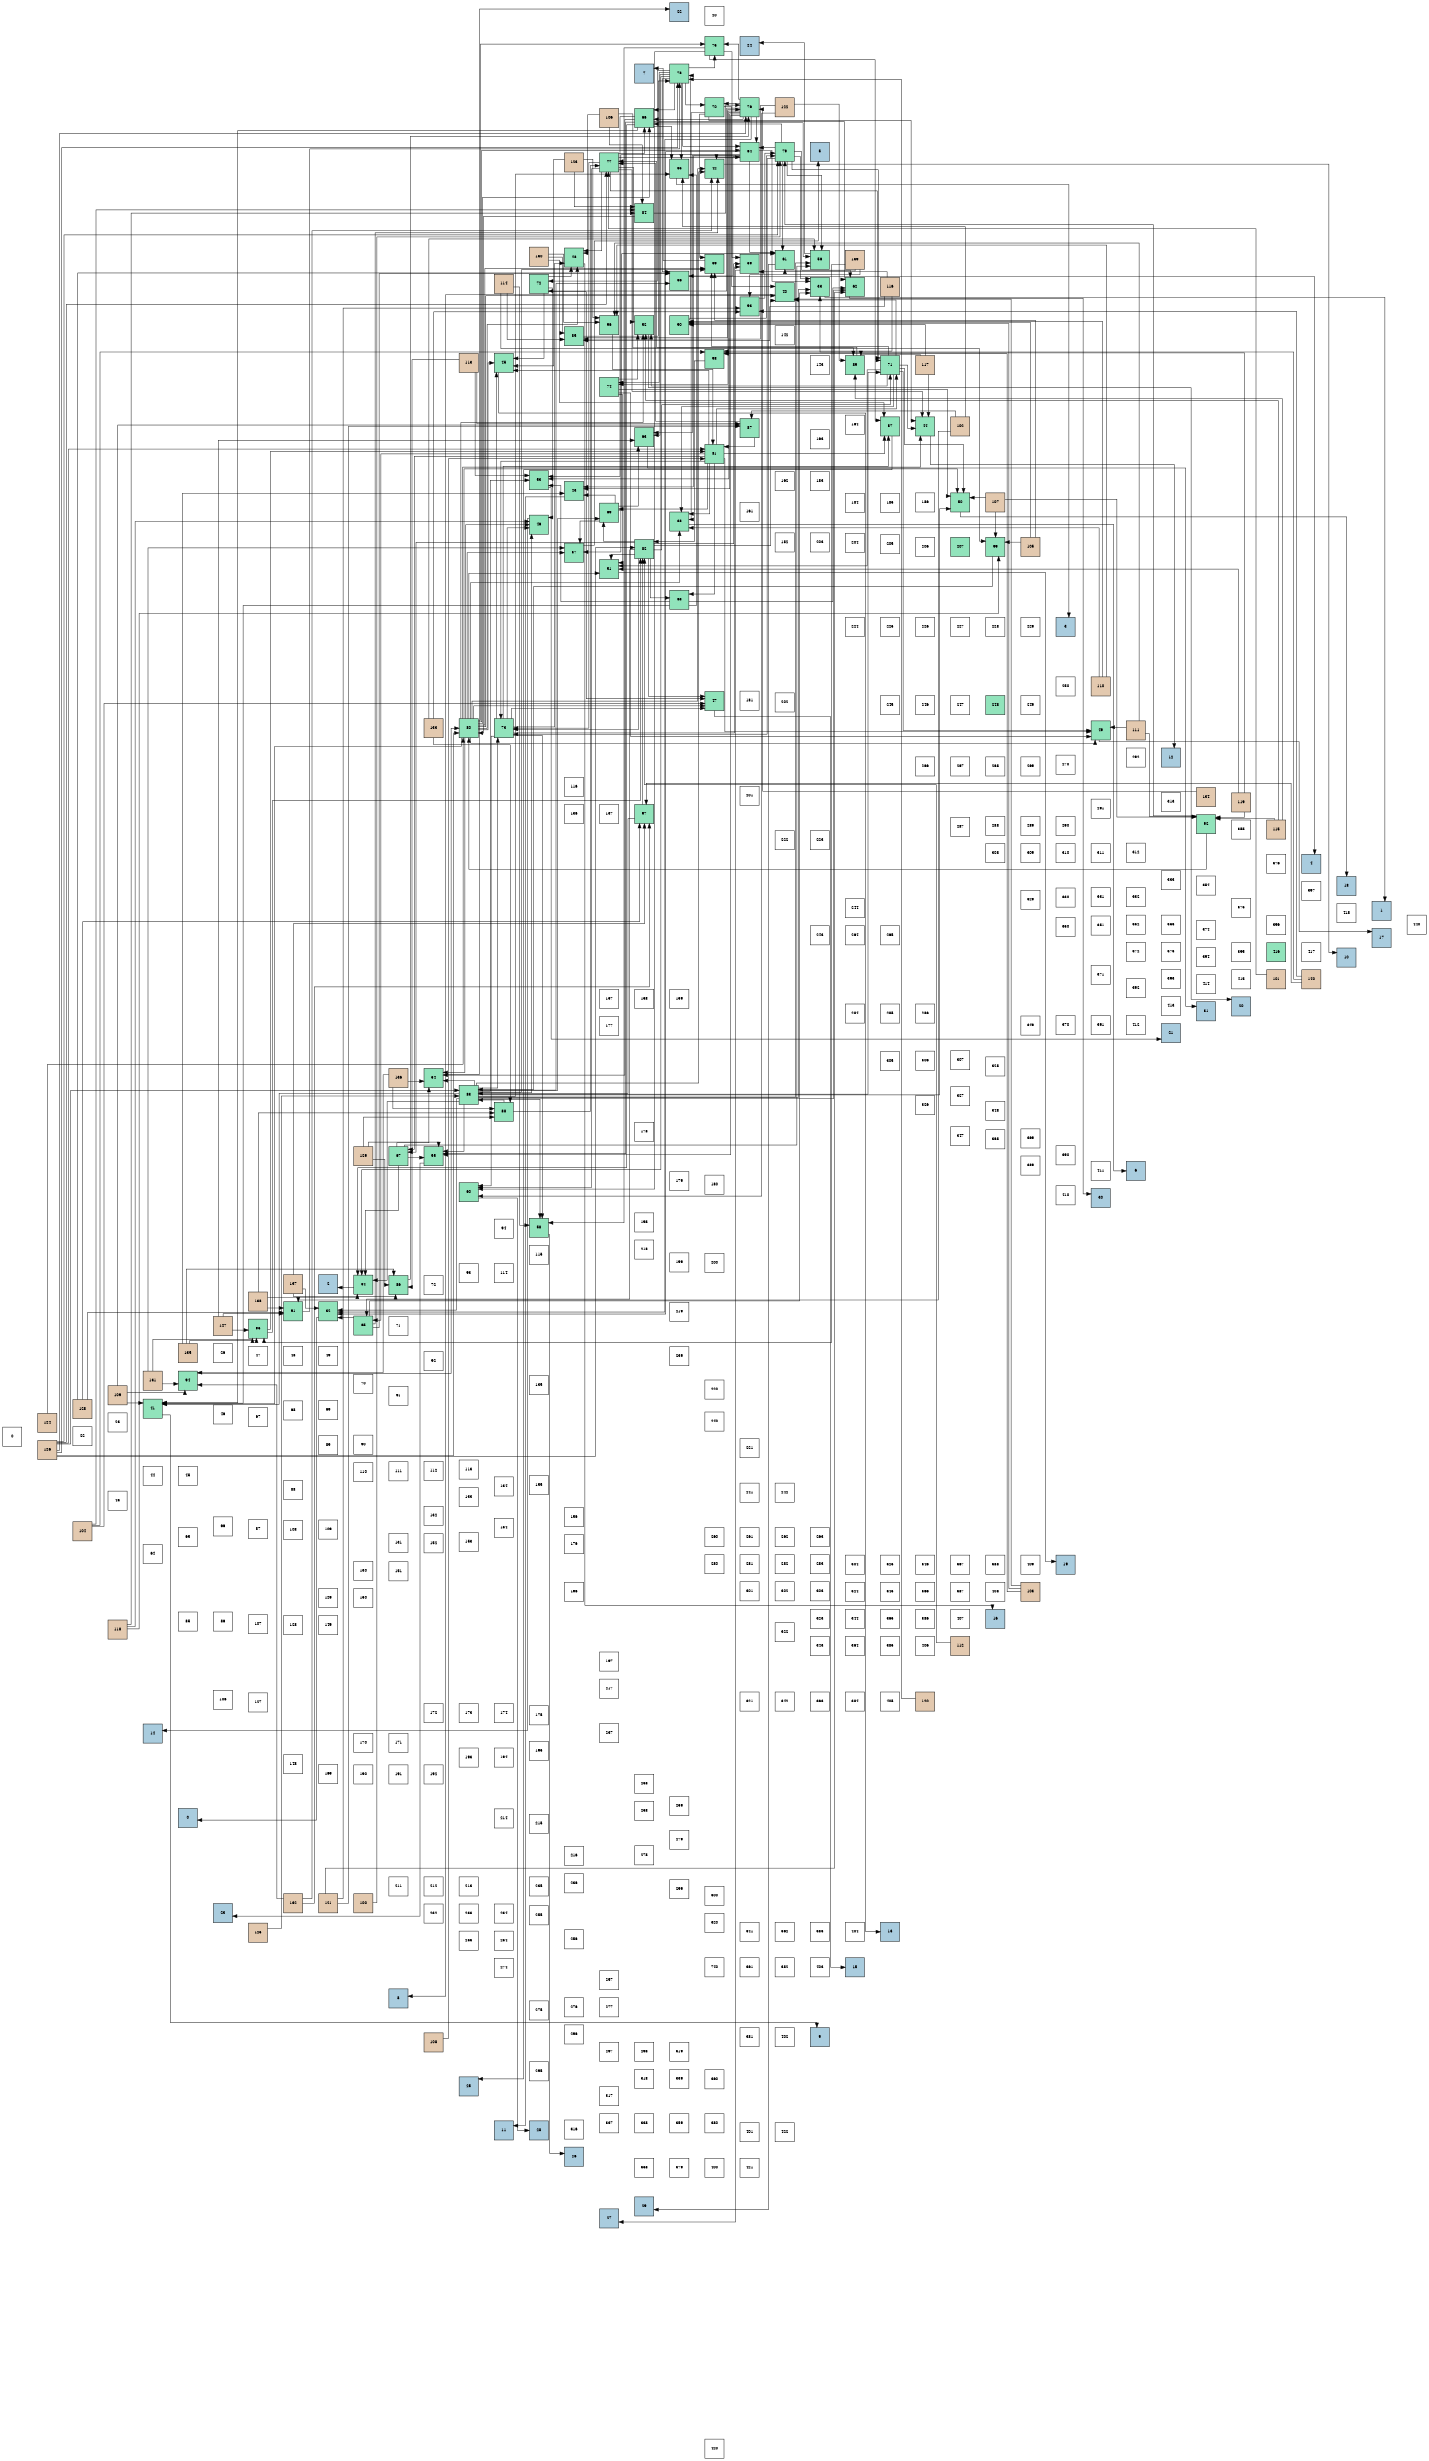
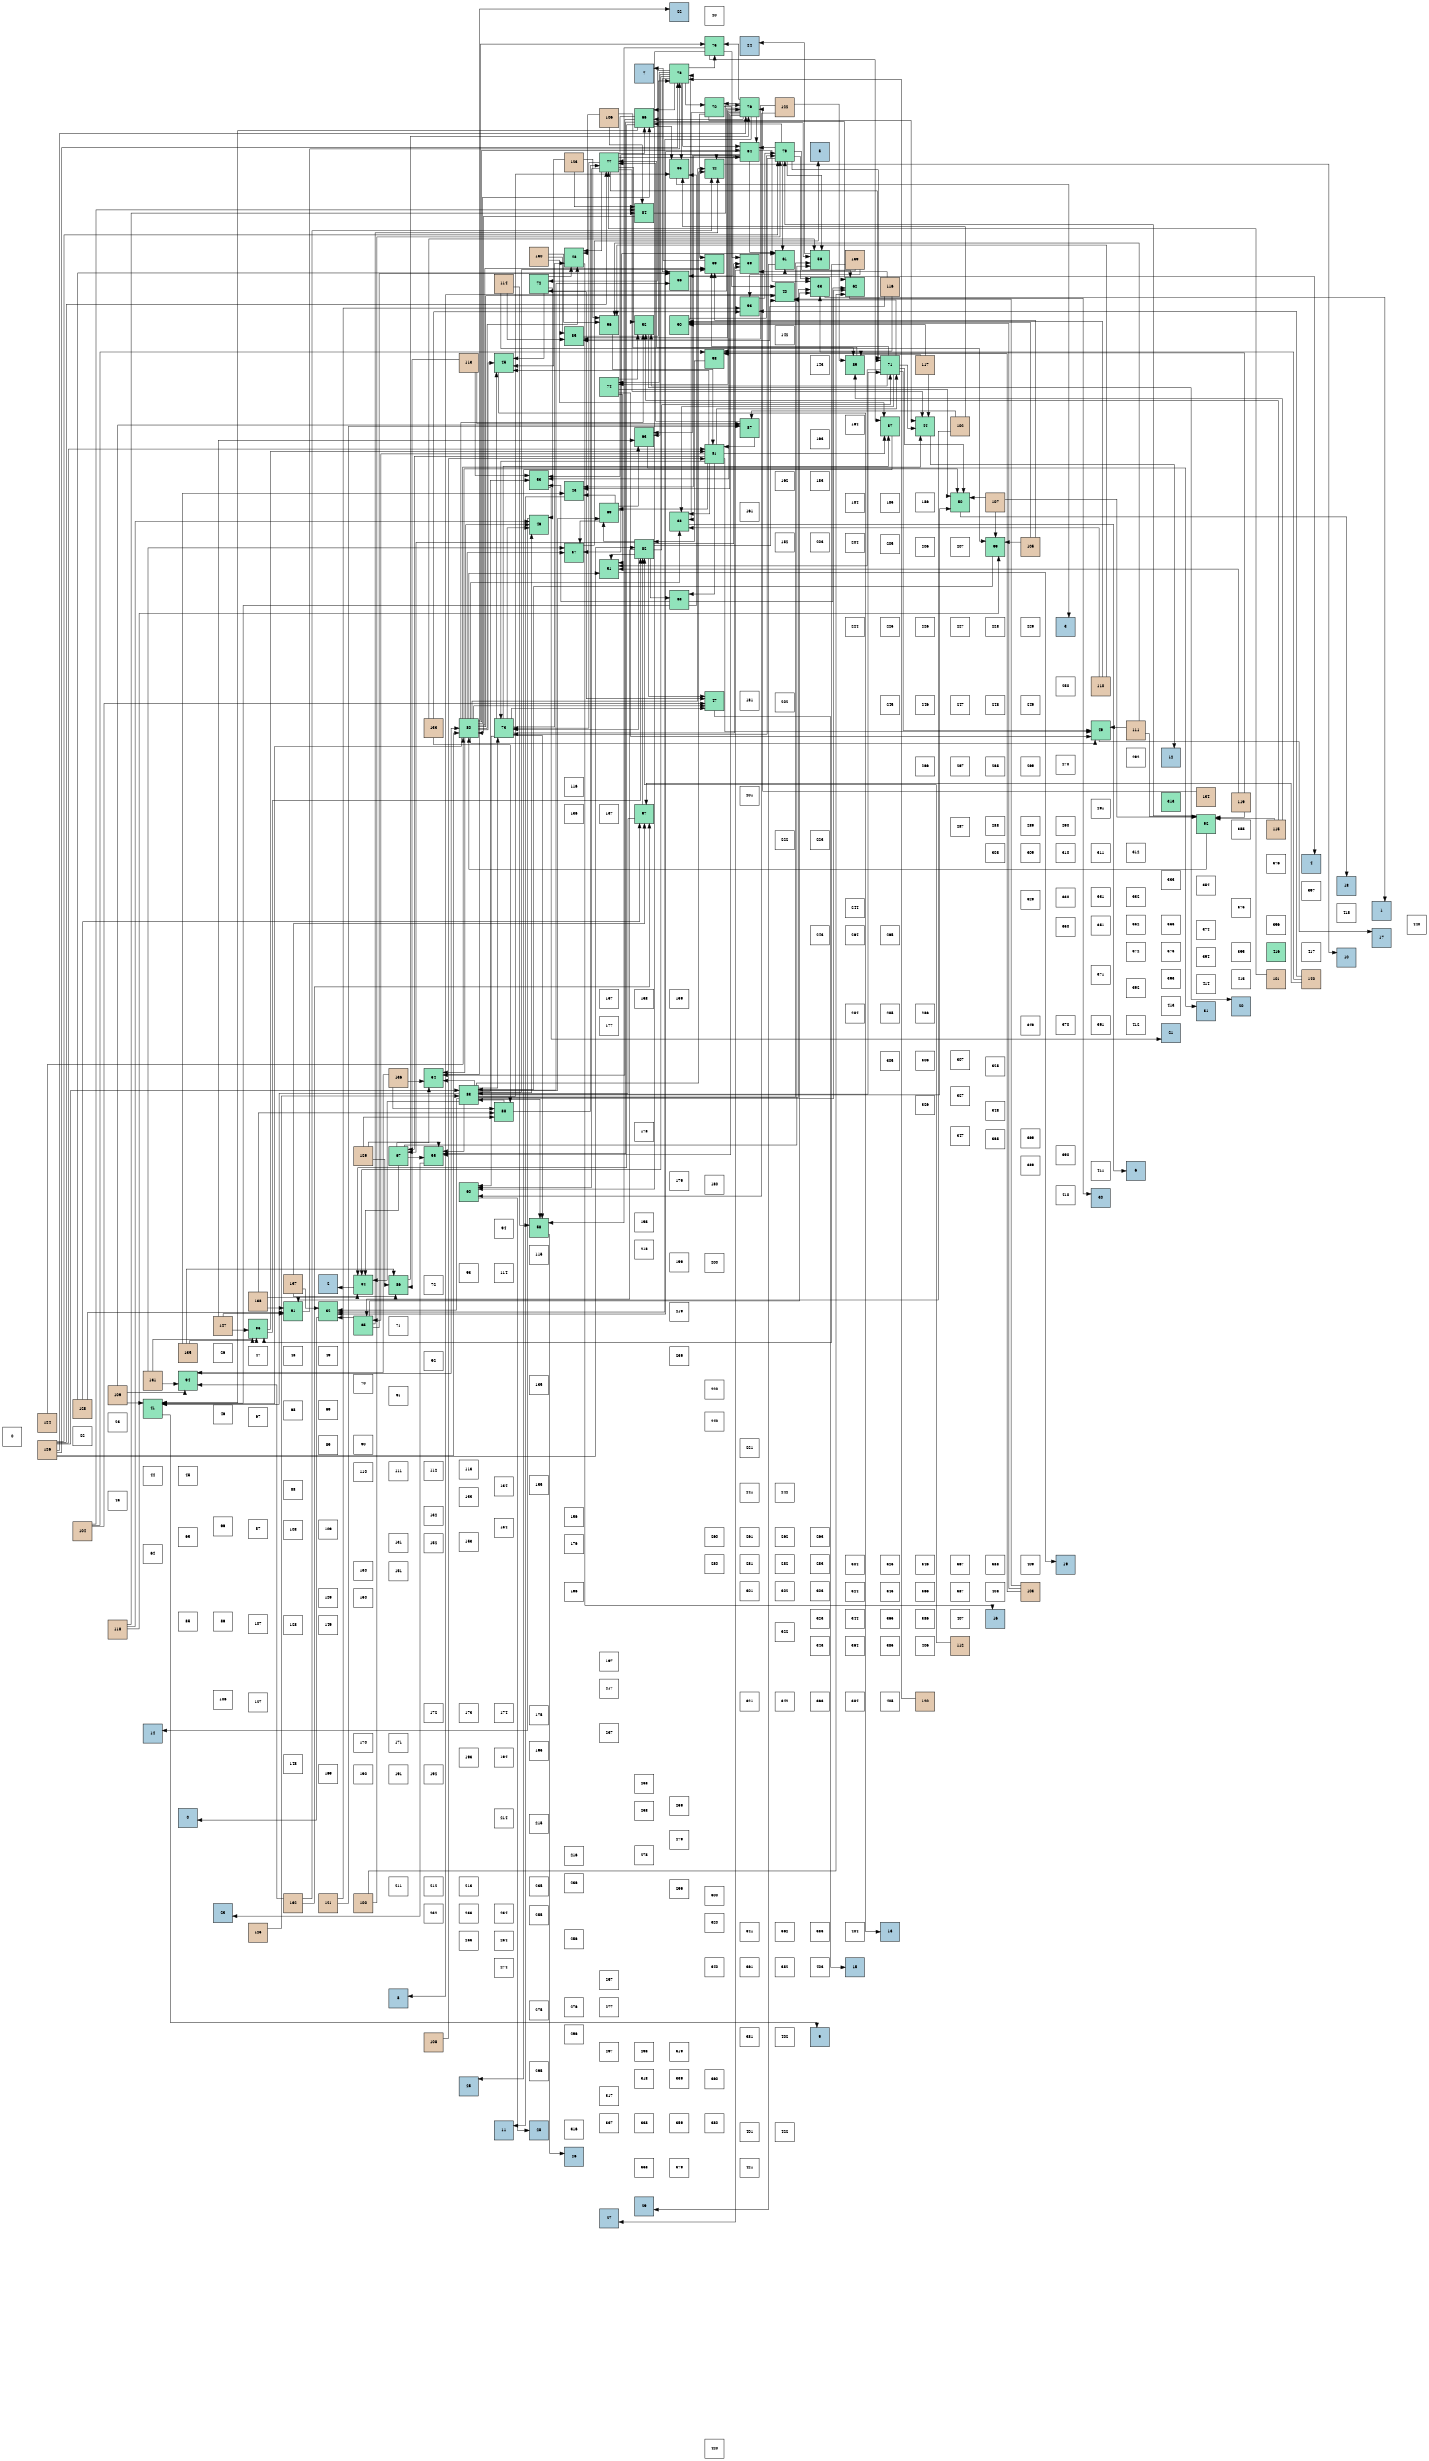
(960, 547) -> (960, 547)
(995, 705) -> (995, 705)
(1171, 802) -> (1171, 802)
(835, 1609) -> (836, 1584)
(714, 1967) -> (714, 1967)
(714, 2168) -> none
